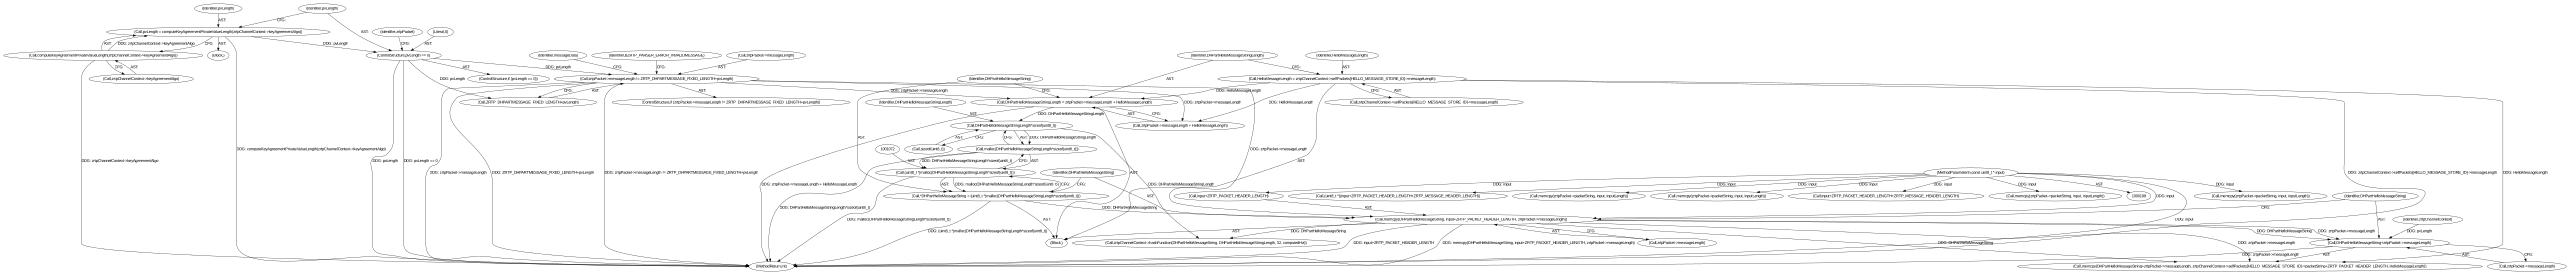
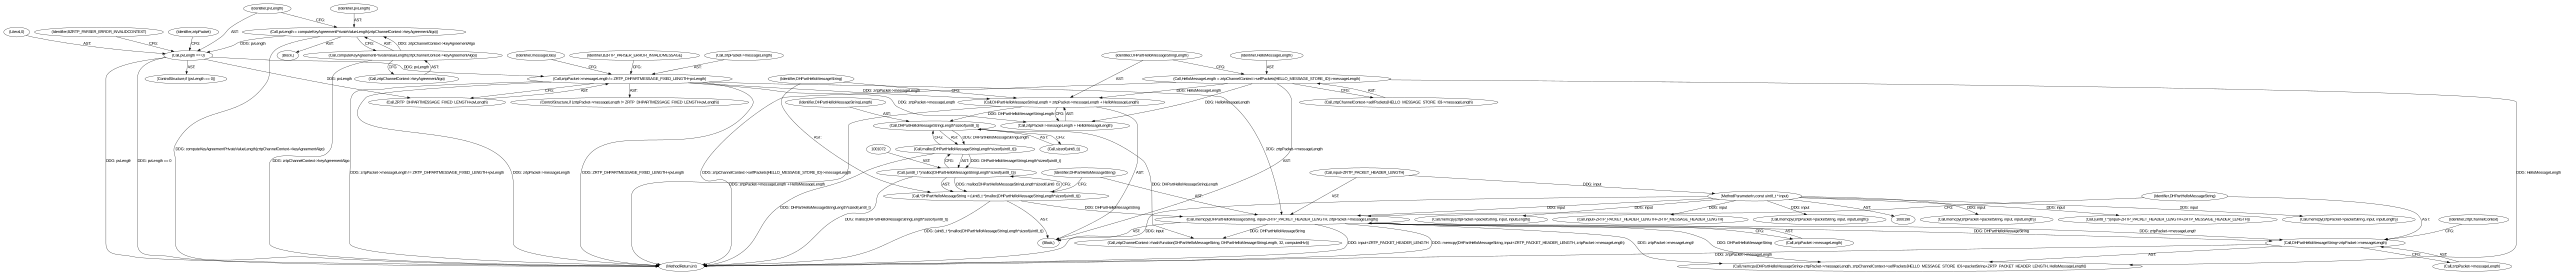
none -> (99, 32)
(404, 56) -> (188, 56)
(1596, 179) -> (1560, 184)
(2419, 231) -> (2450, 231)
